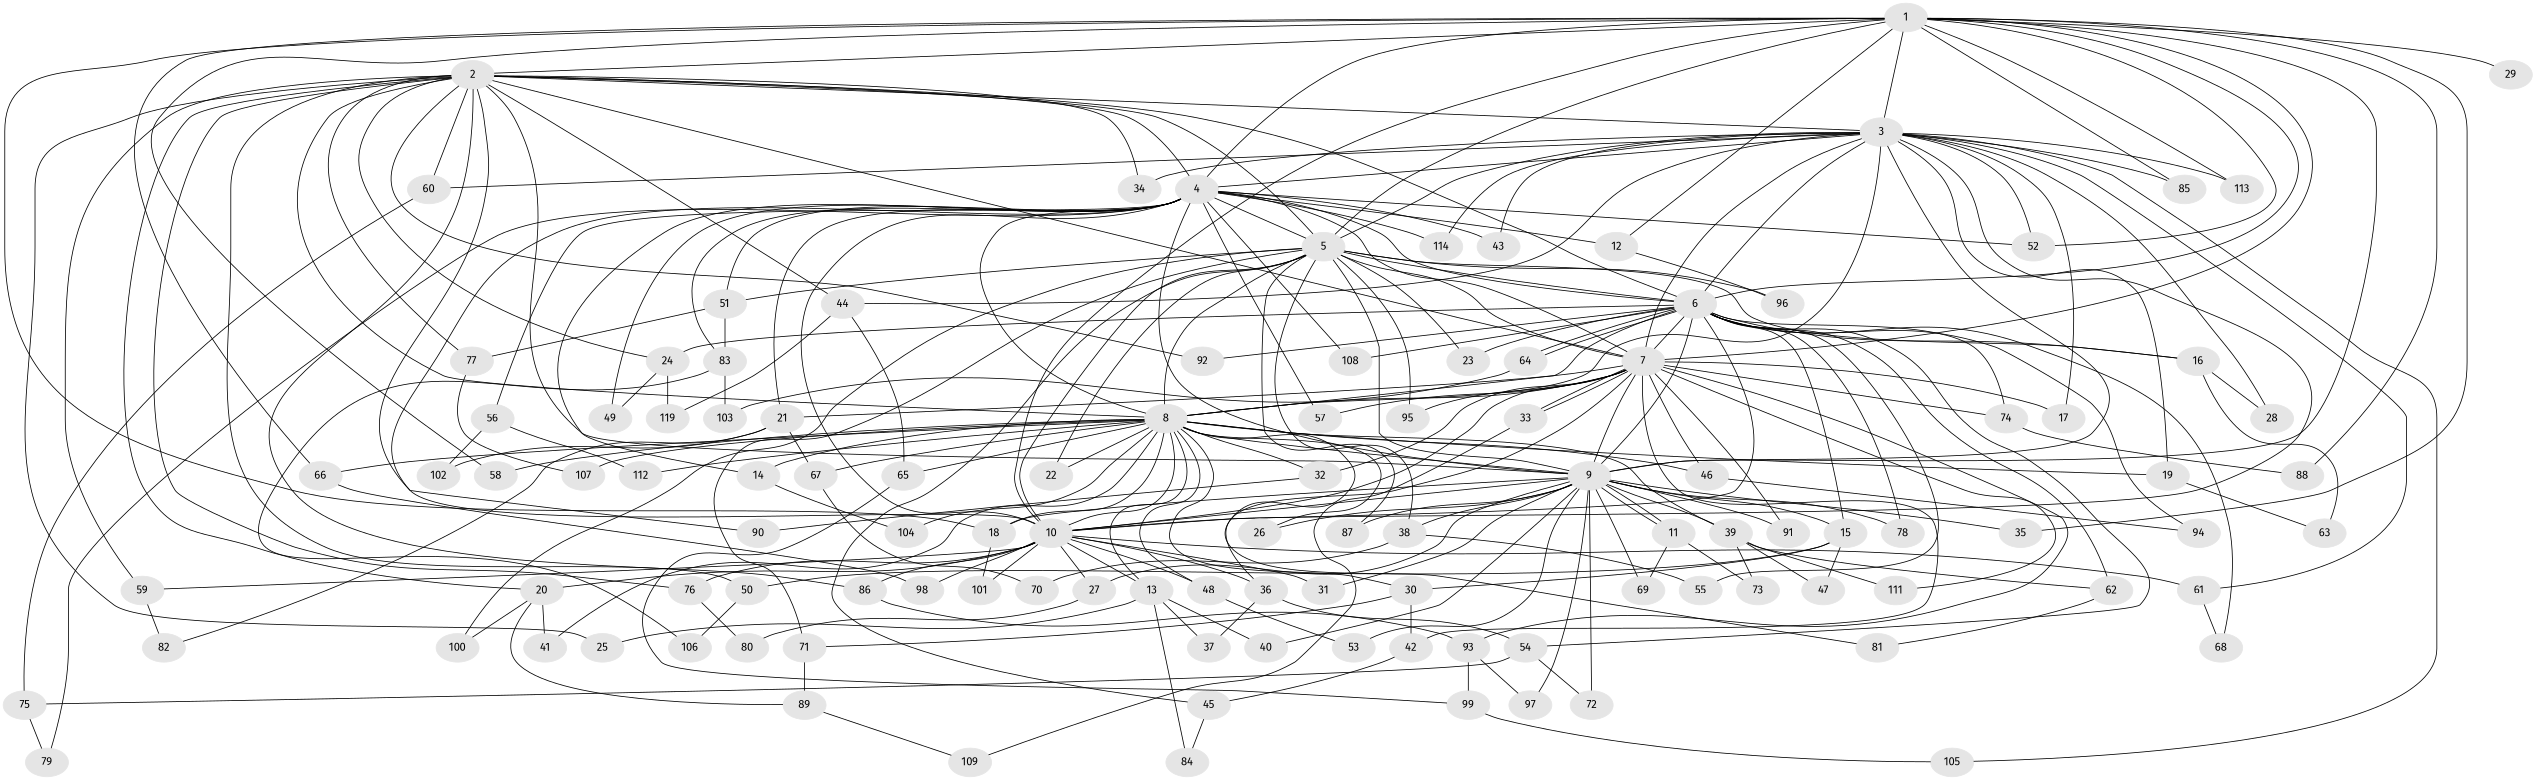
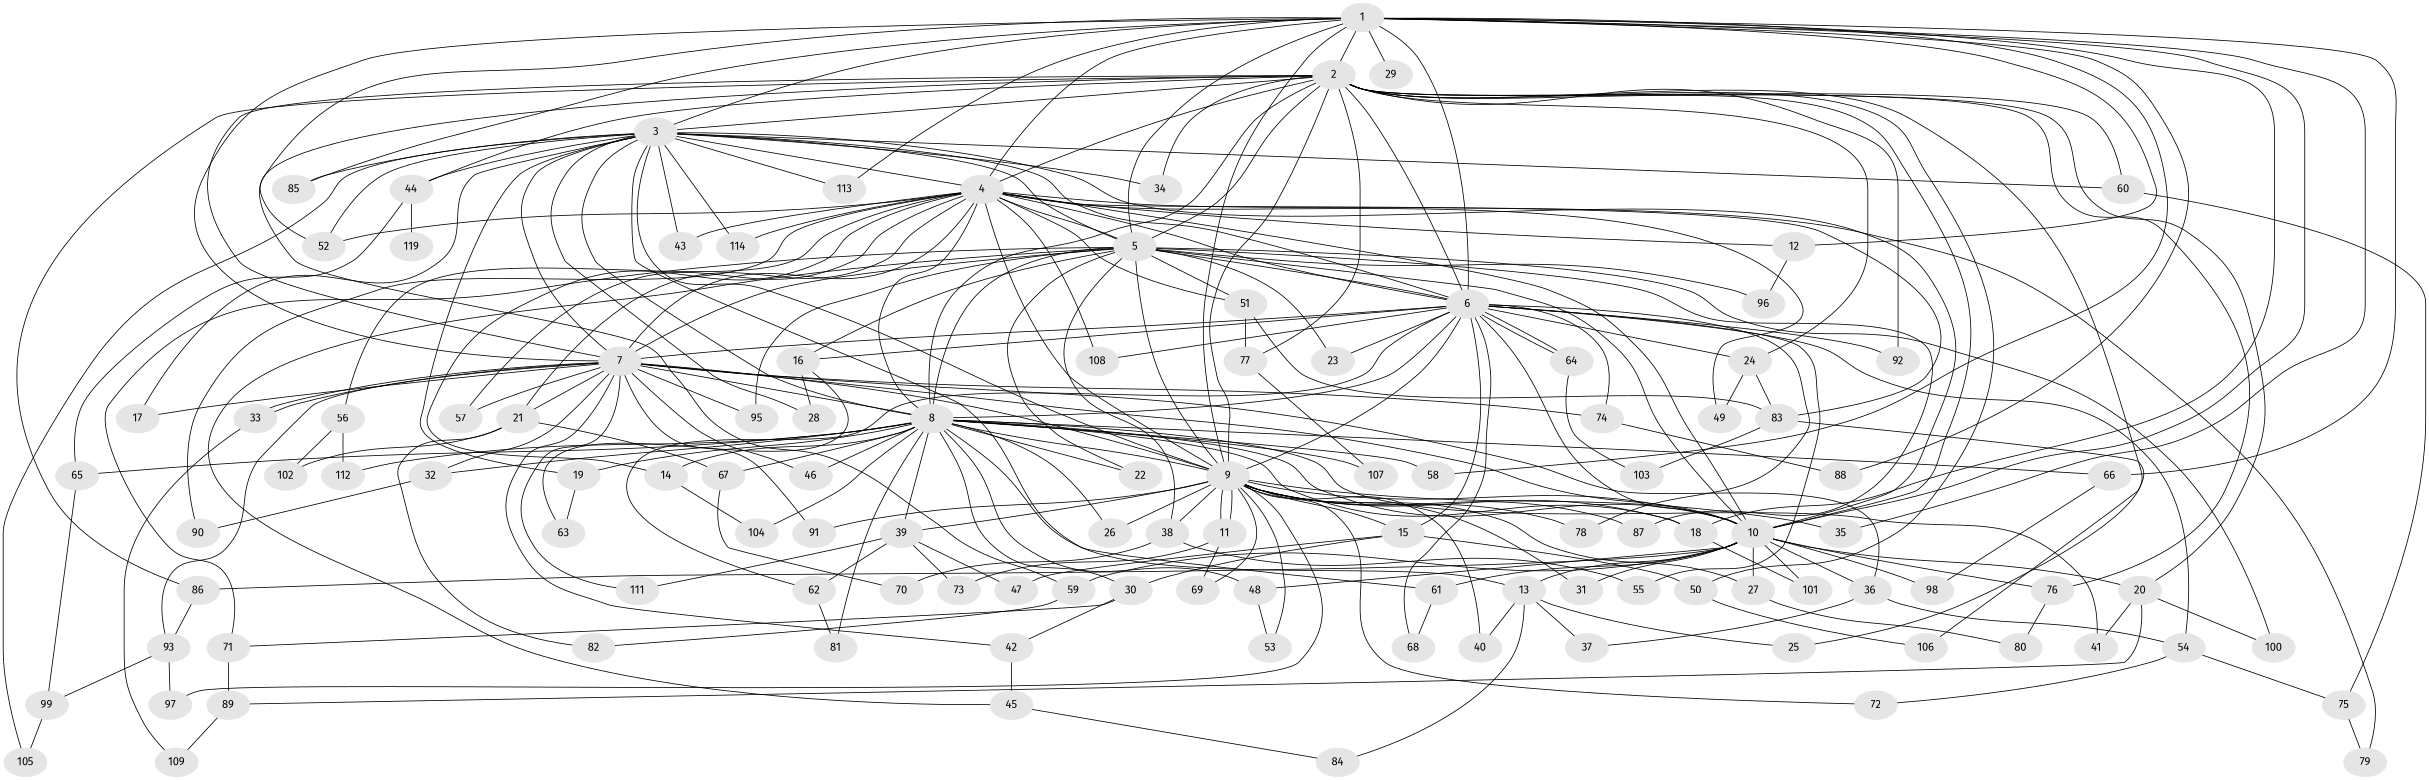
(668, 390) -> (1763, 390)
(2199, 533) -> none
